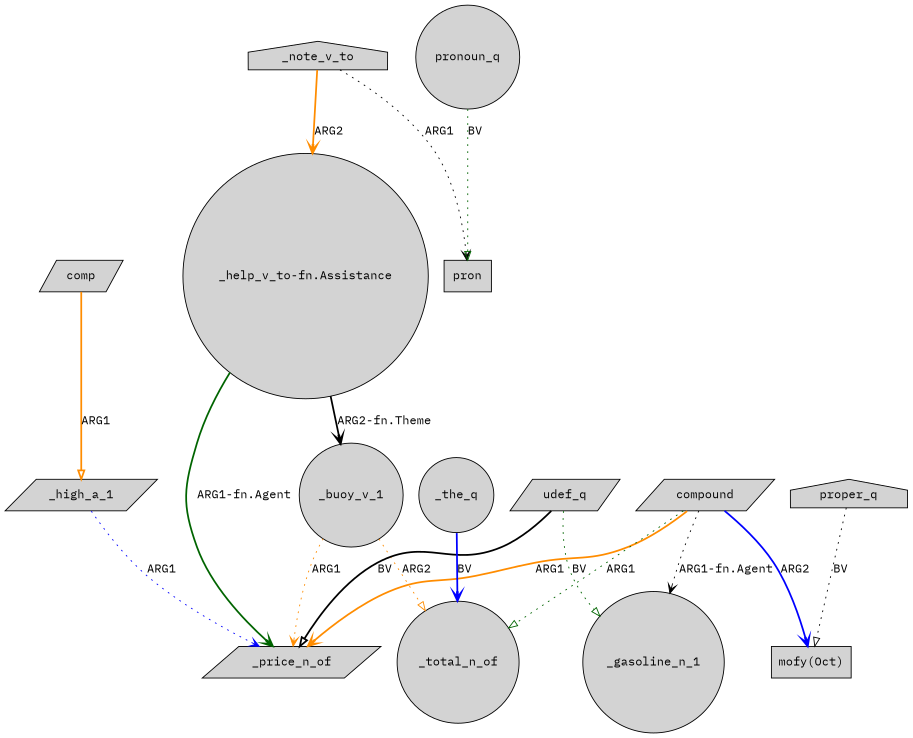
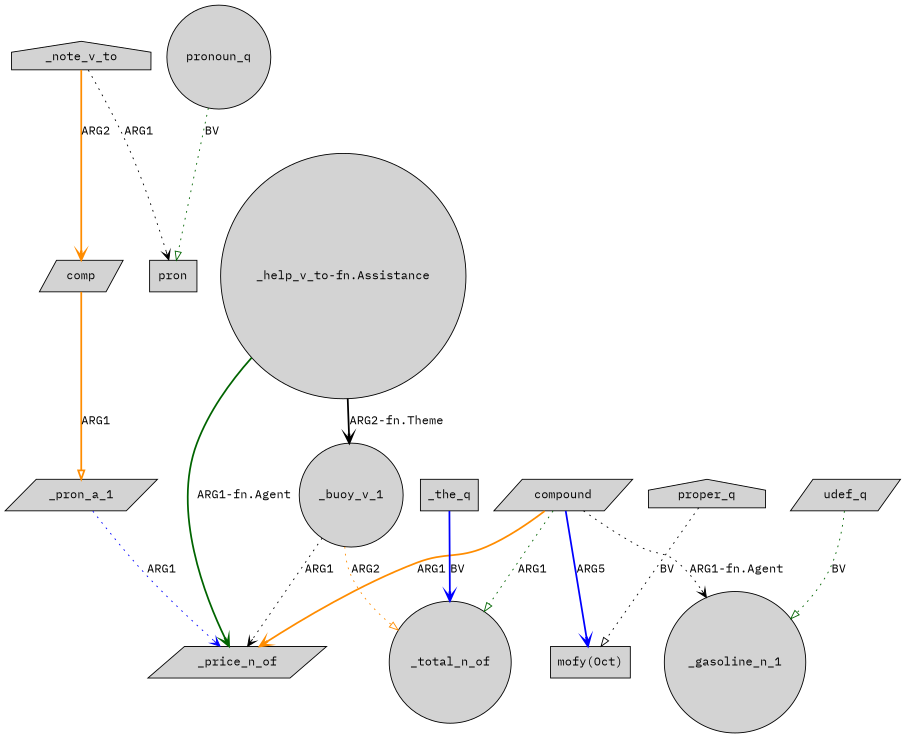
(315, 107) -> (81, 161)
(81, 495) -> (81, 495)
(456, 495) -> (449, 495)
(417, 552) -> none
(796, 569) -> (591, 569)
(304, 587) -> (287, 589)
